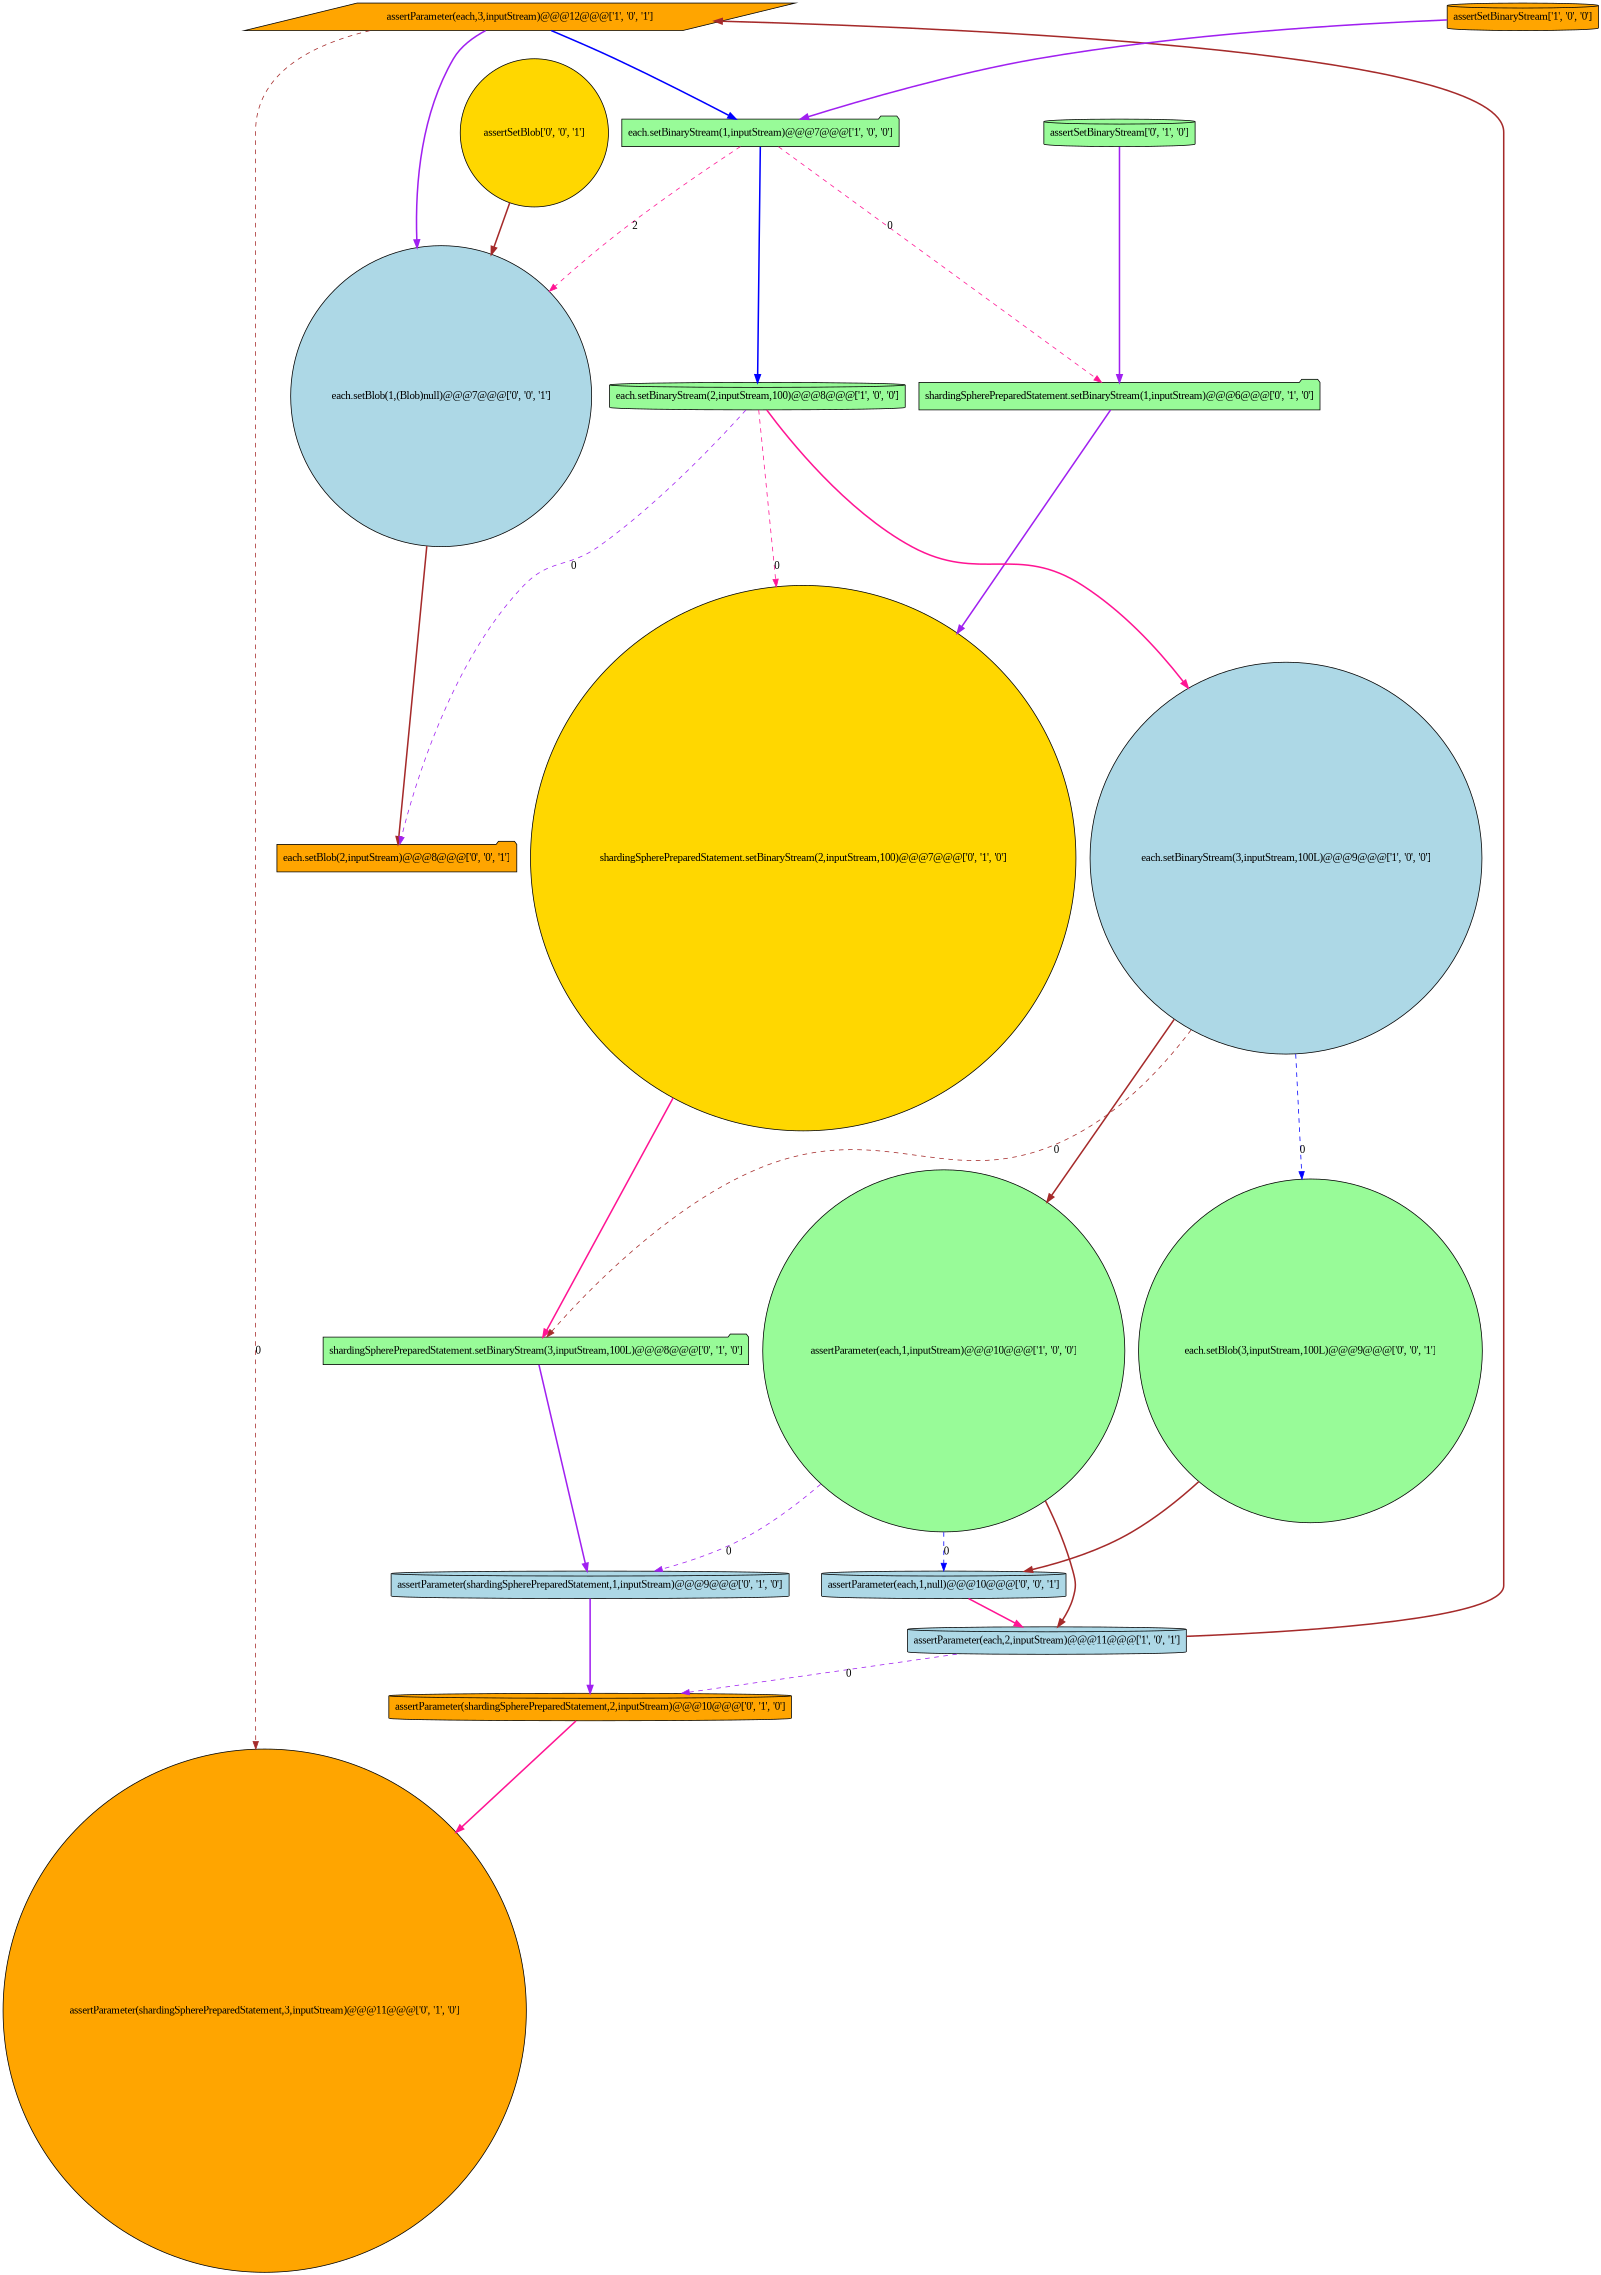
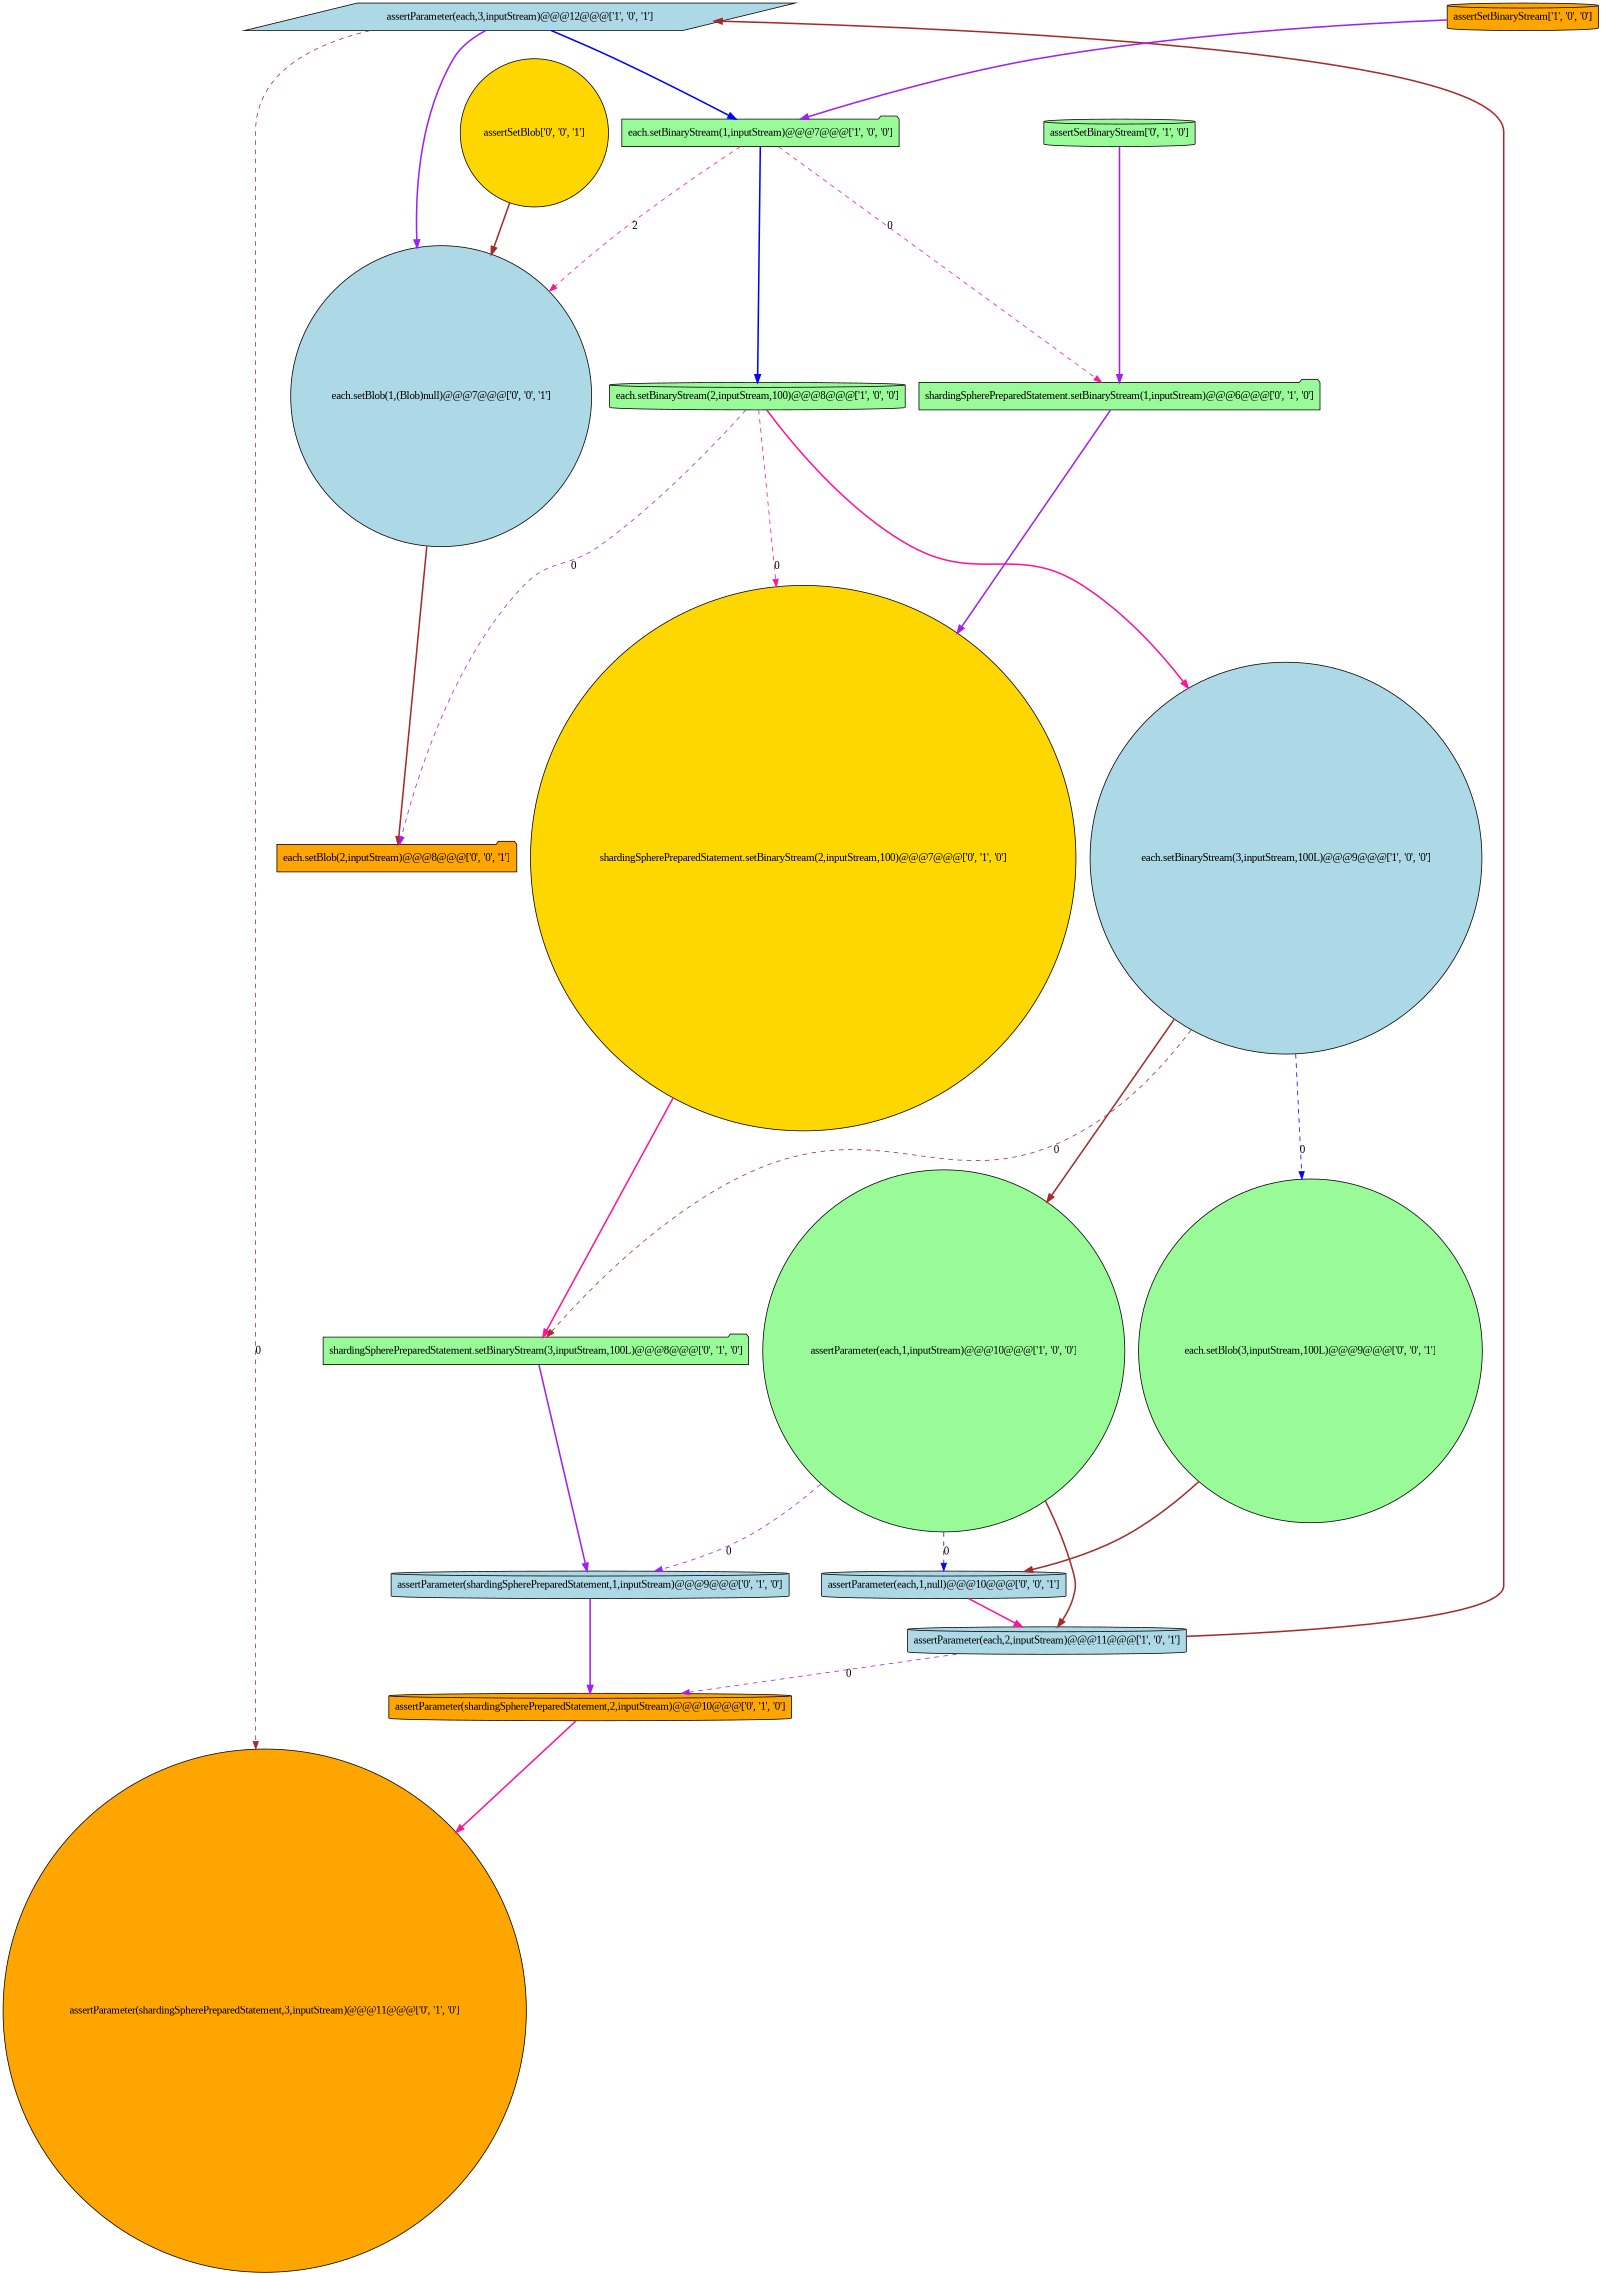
(520, 17) -> (520, 17)
